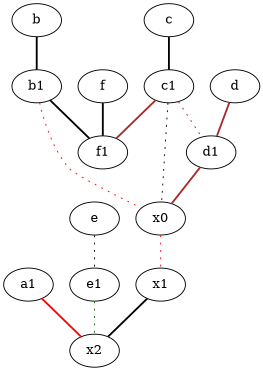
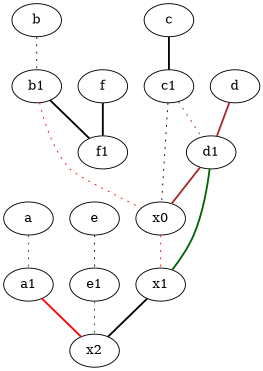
(37, 53) -> (37, 53)
(136, 119) -> none
none -> (28, 218)
none -> (198, 222)
